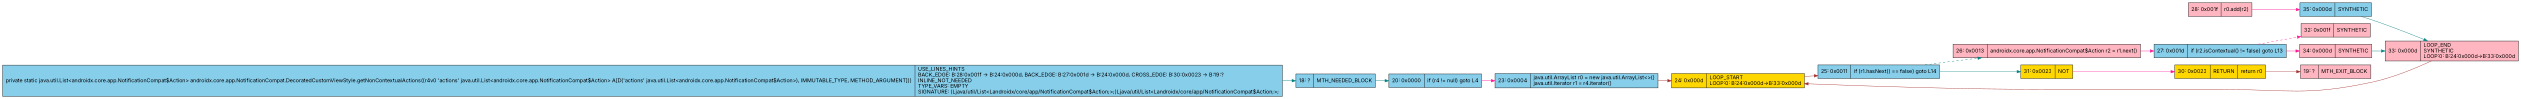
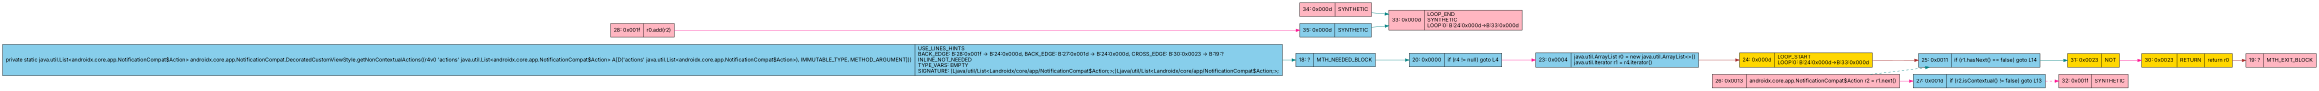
(2291, 51) -> none
(1951, 61) -> (1898, 71)
(2122, 89) -> none
